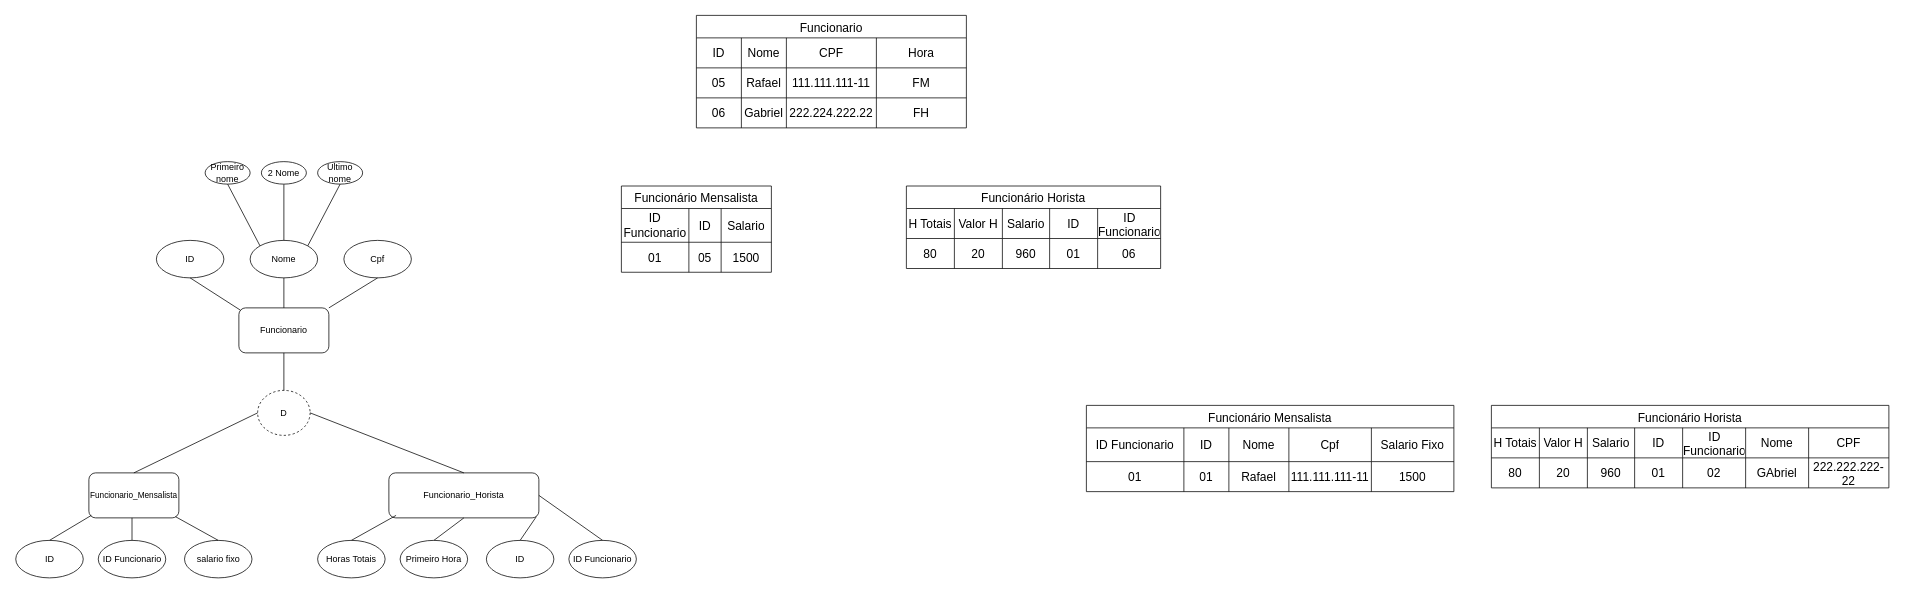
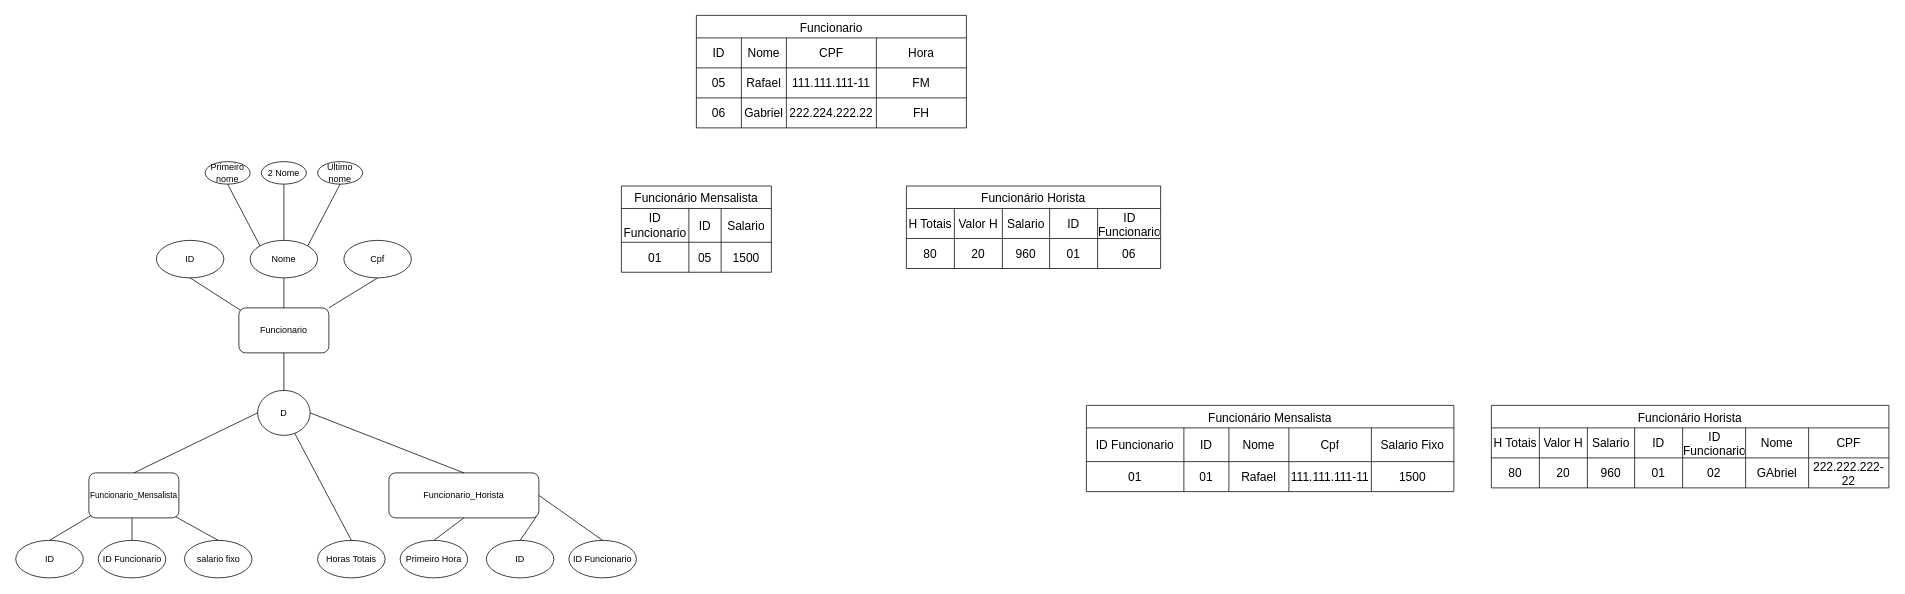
(284, 413) -> (284, 413)
(373, 528) -> (323, 487)
